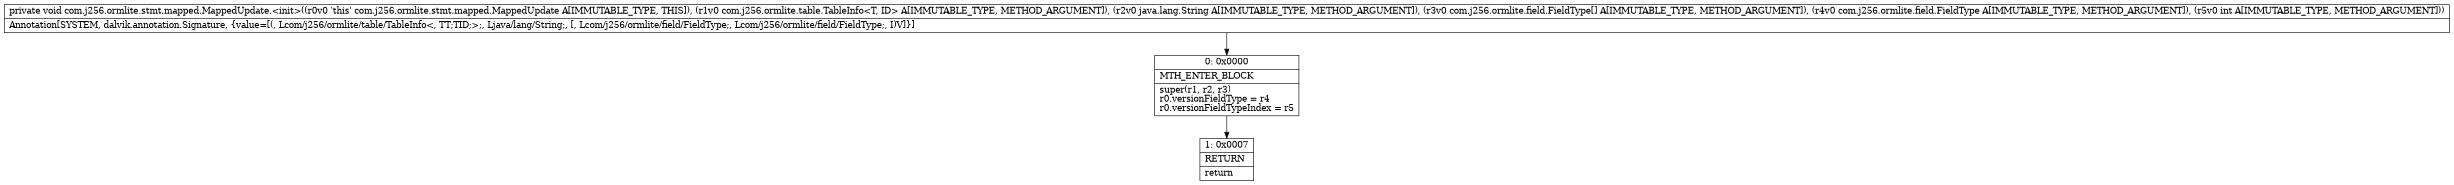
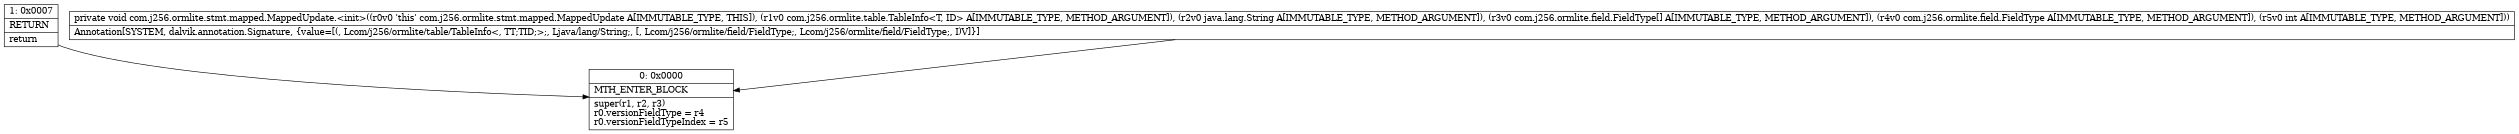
(1227, 124) -> (319, 83)
